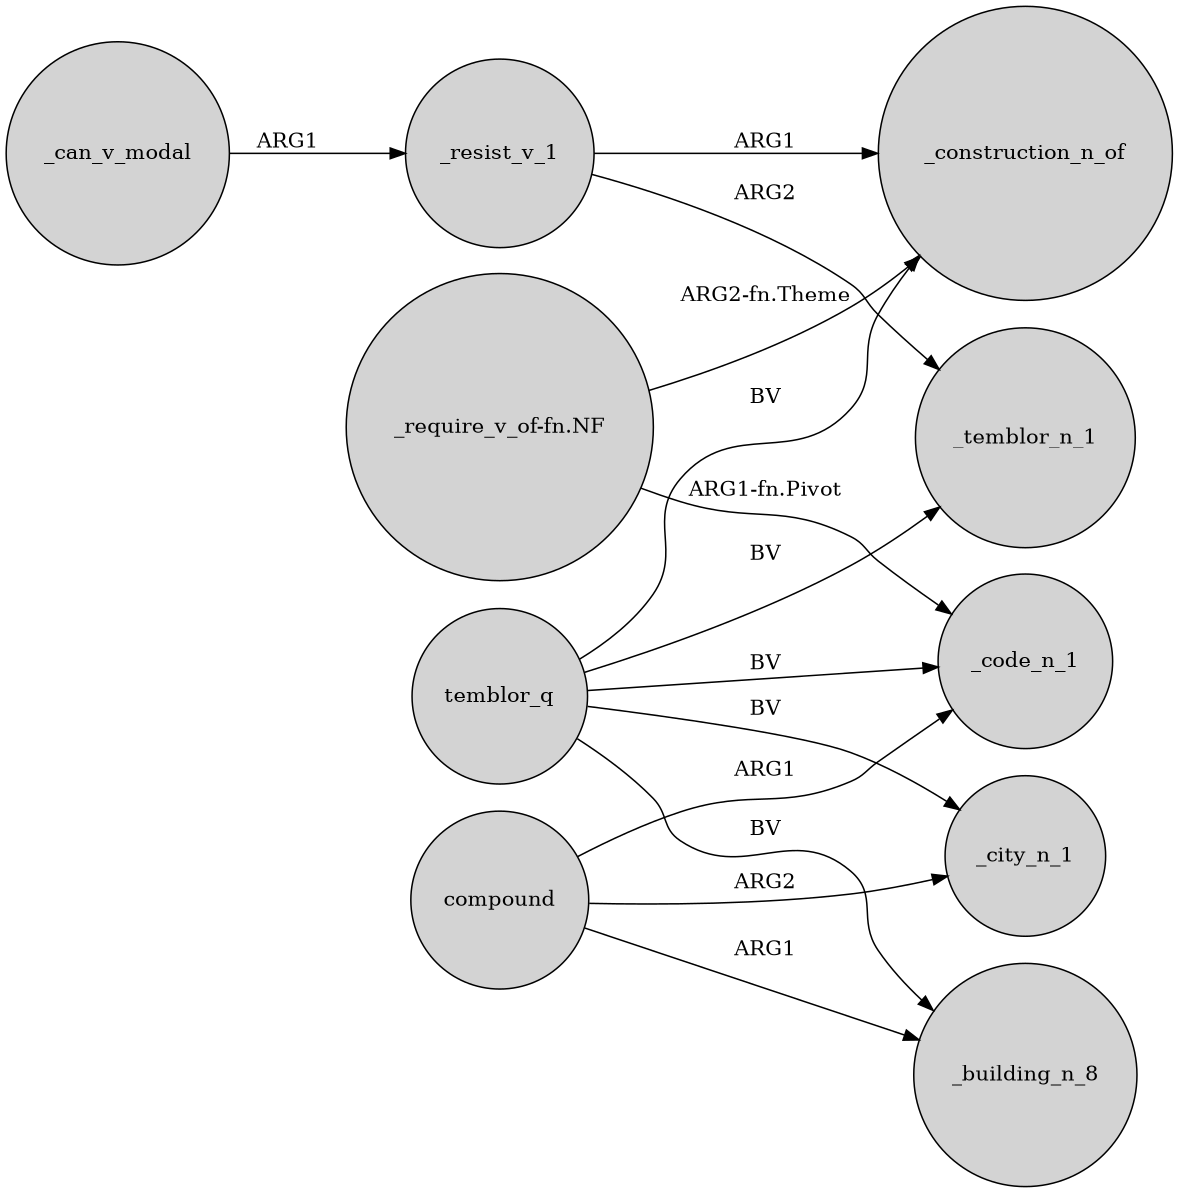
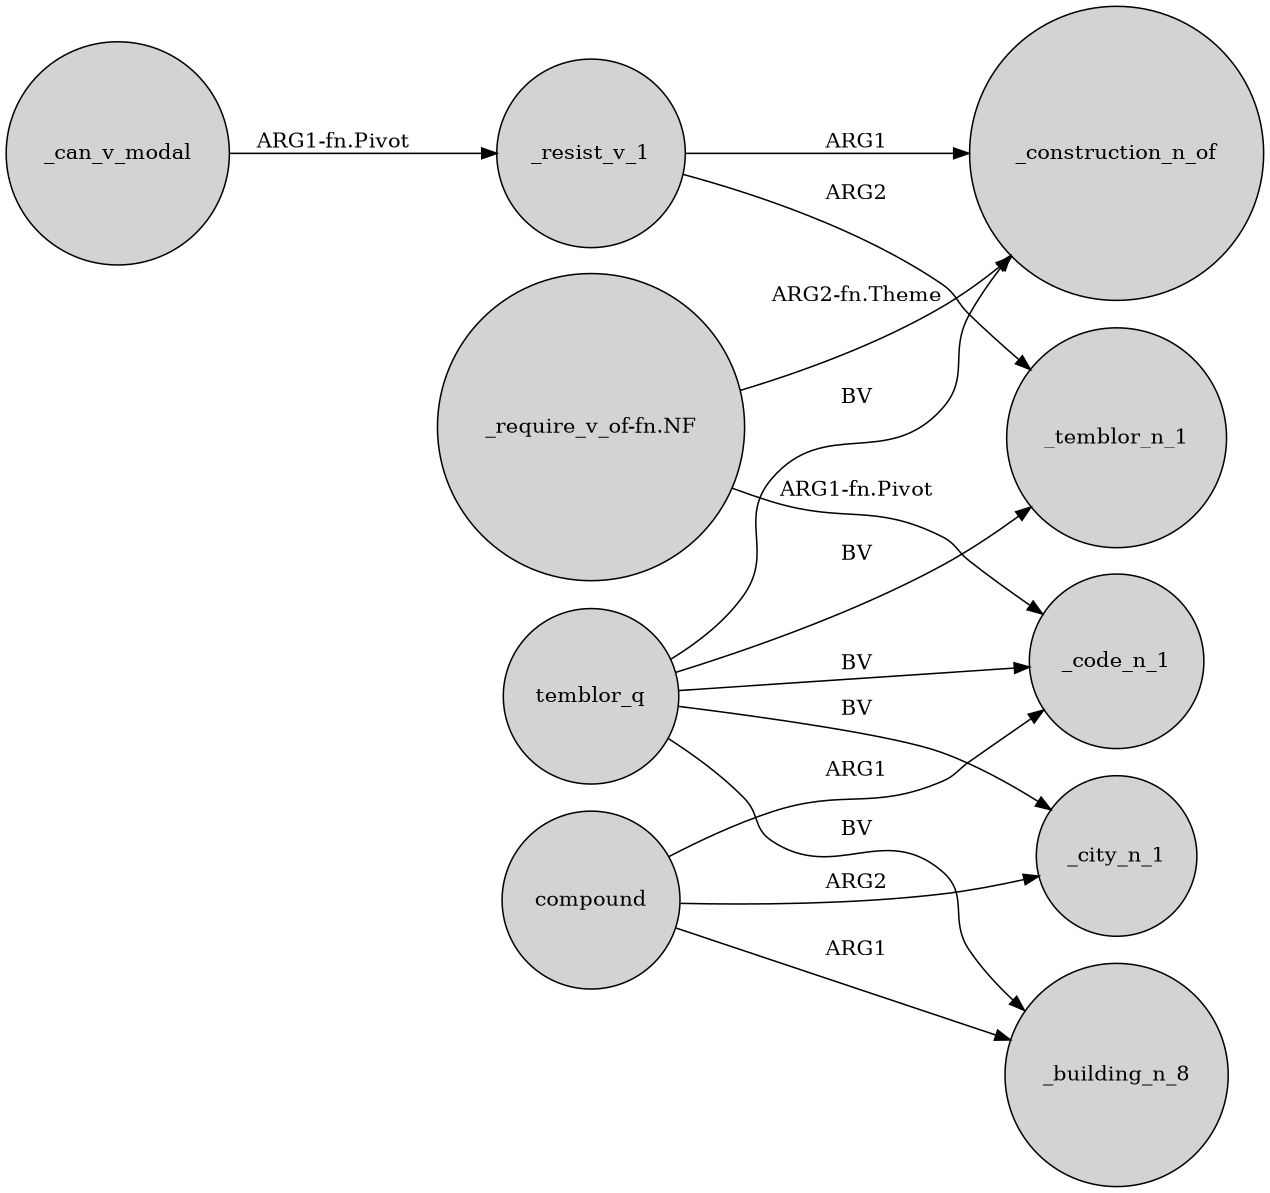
(288, 142) -> (334, 142)
